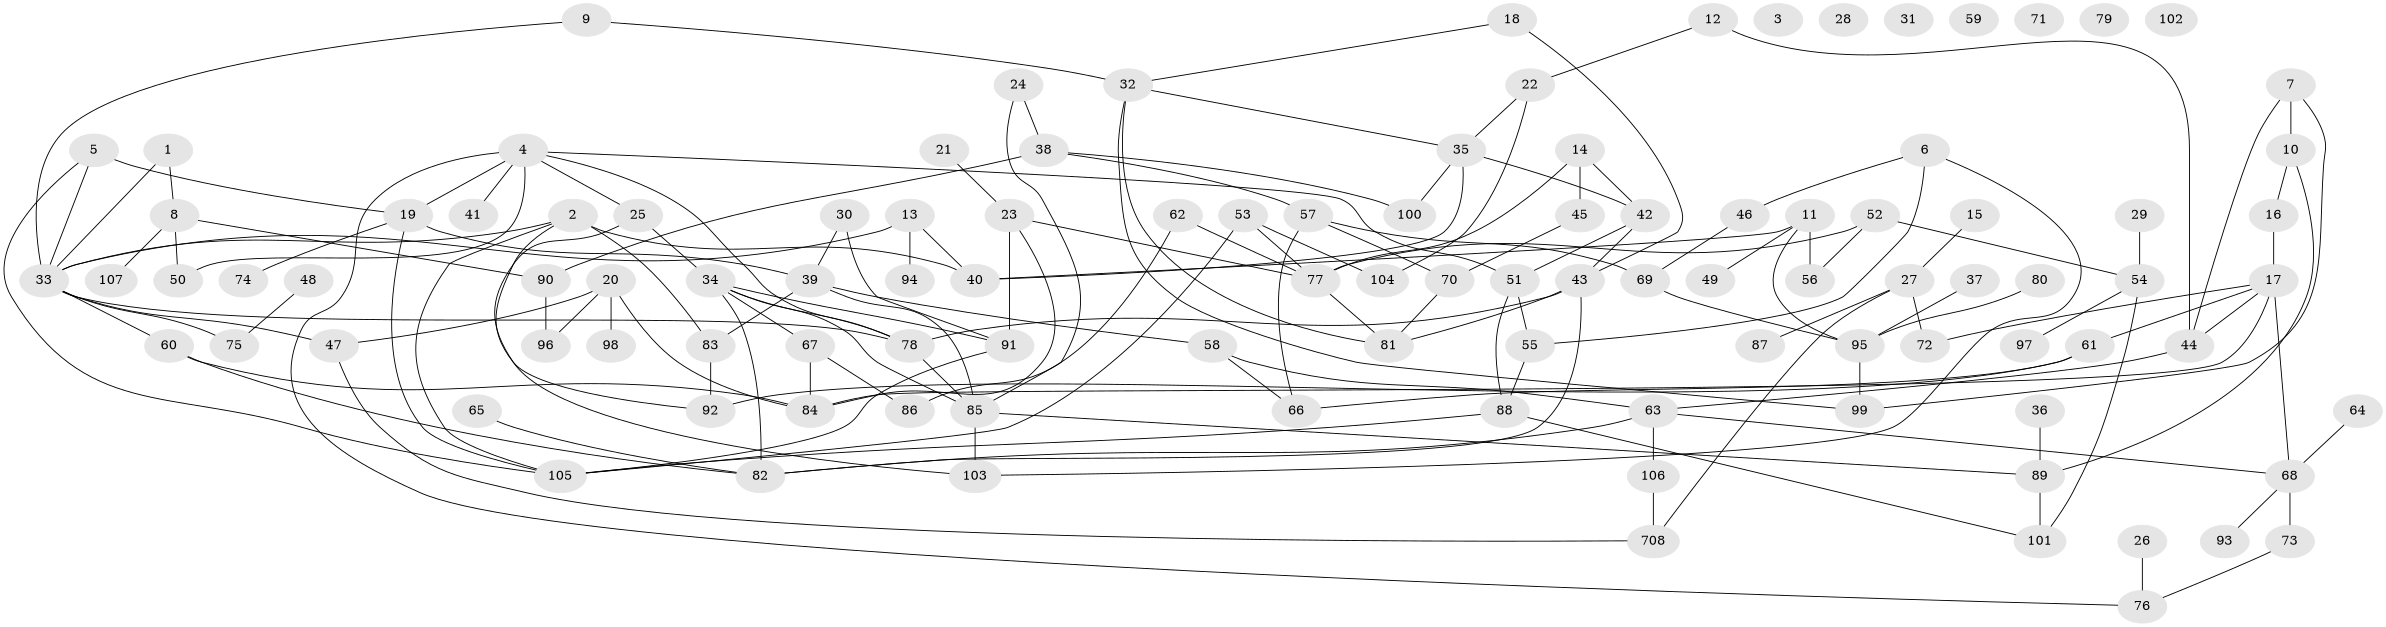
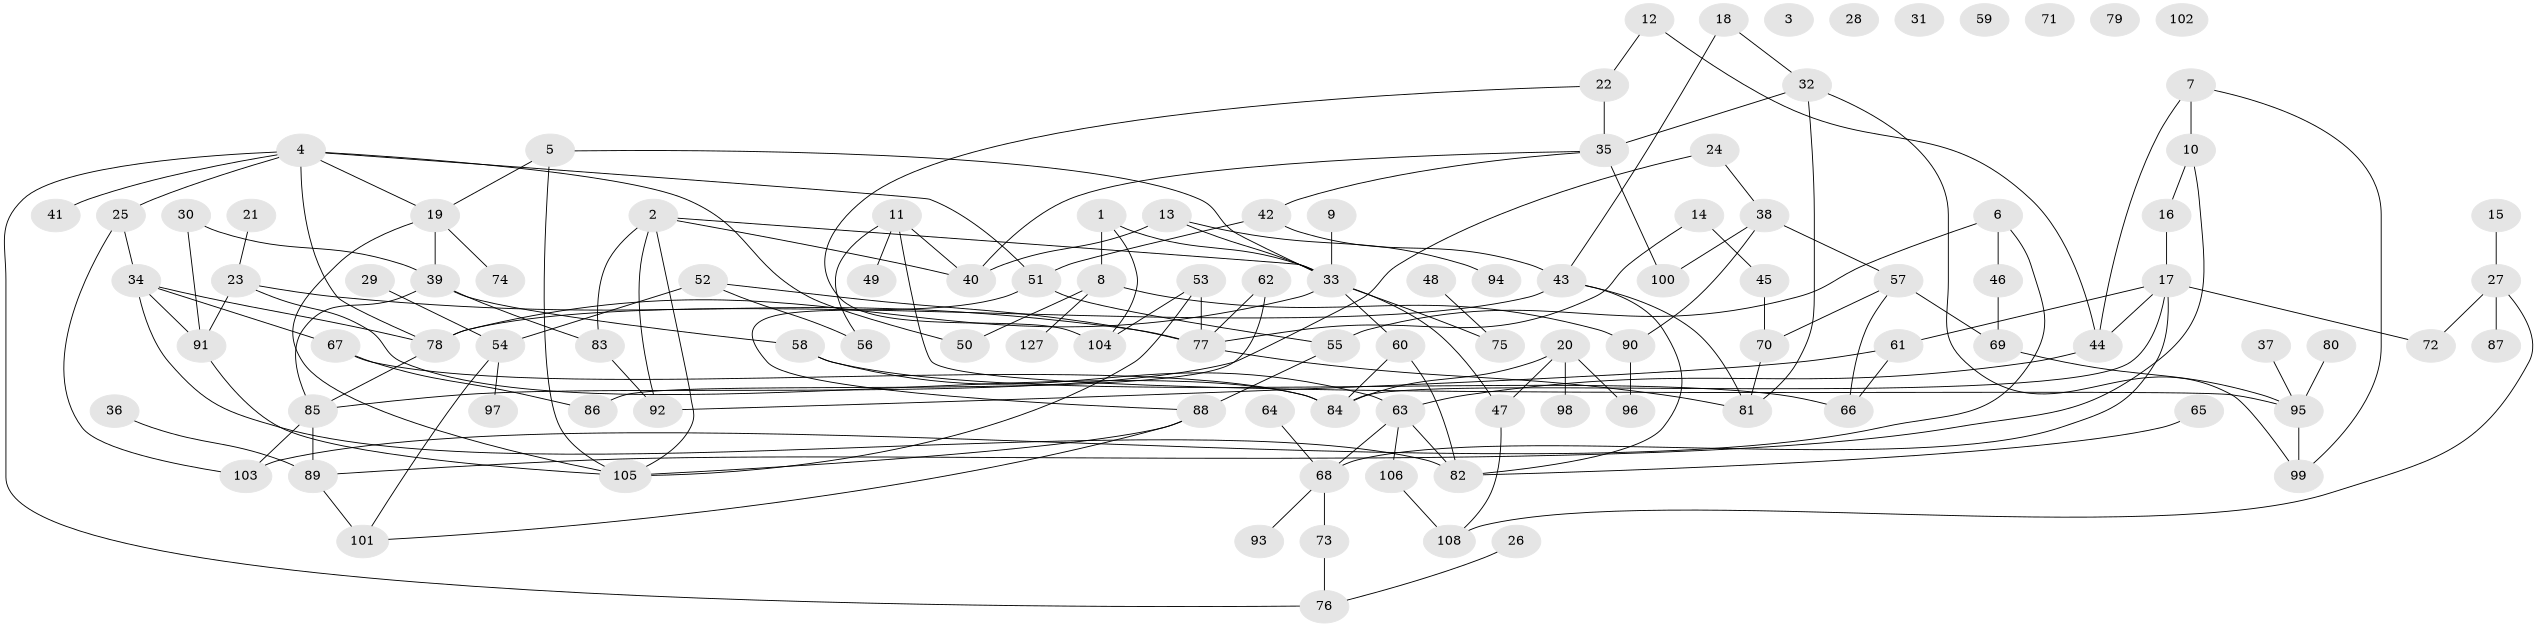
(859, 45) -> none
(1613, 183) -> none
(111, 281) -> (1032, 346)
none -> (1137, 281)
(854, 338) -> none
(1653, 542) -> (1449, 542)
